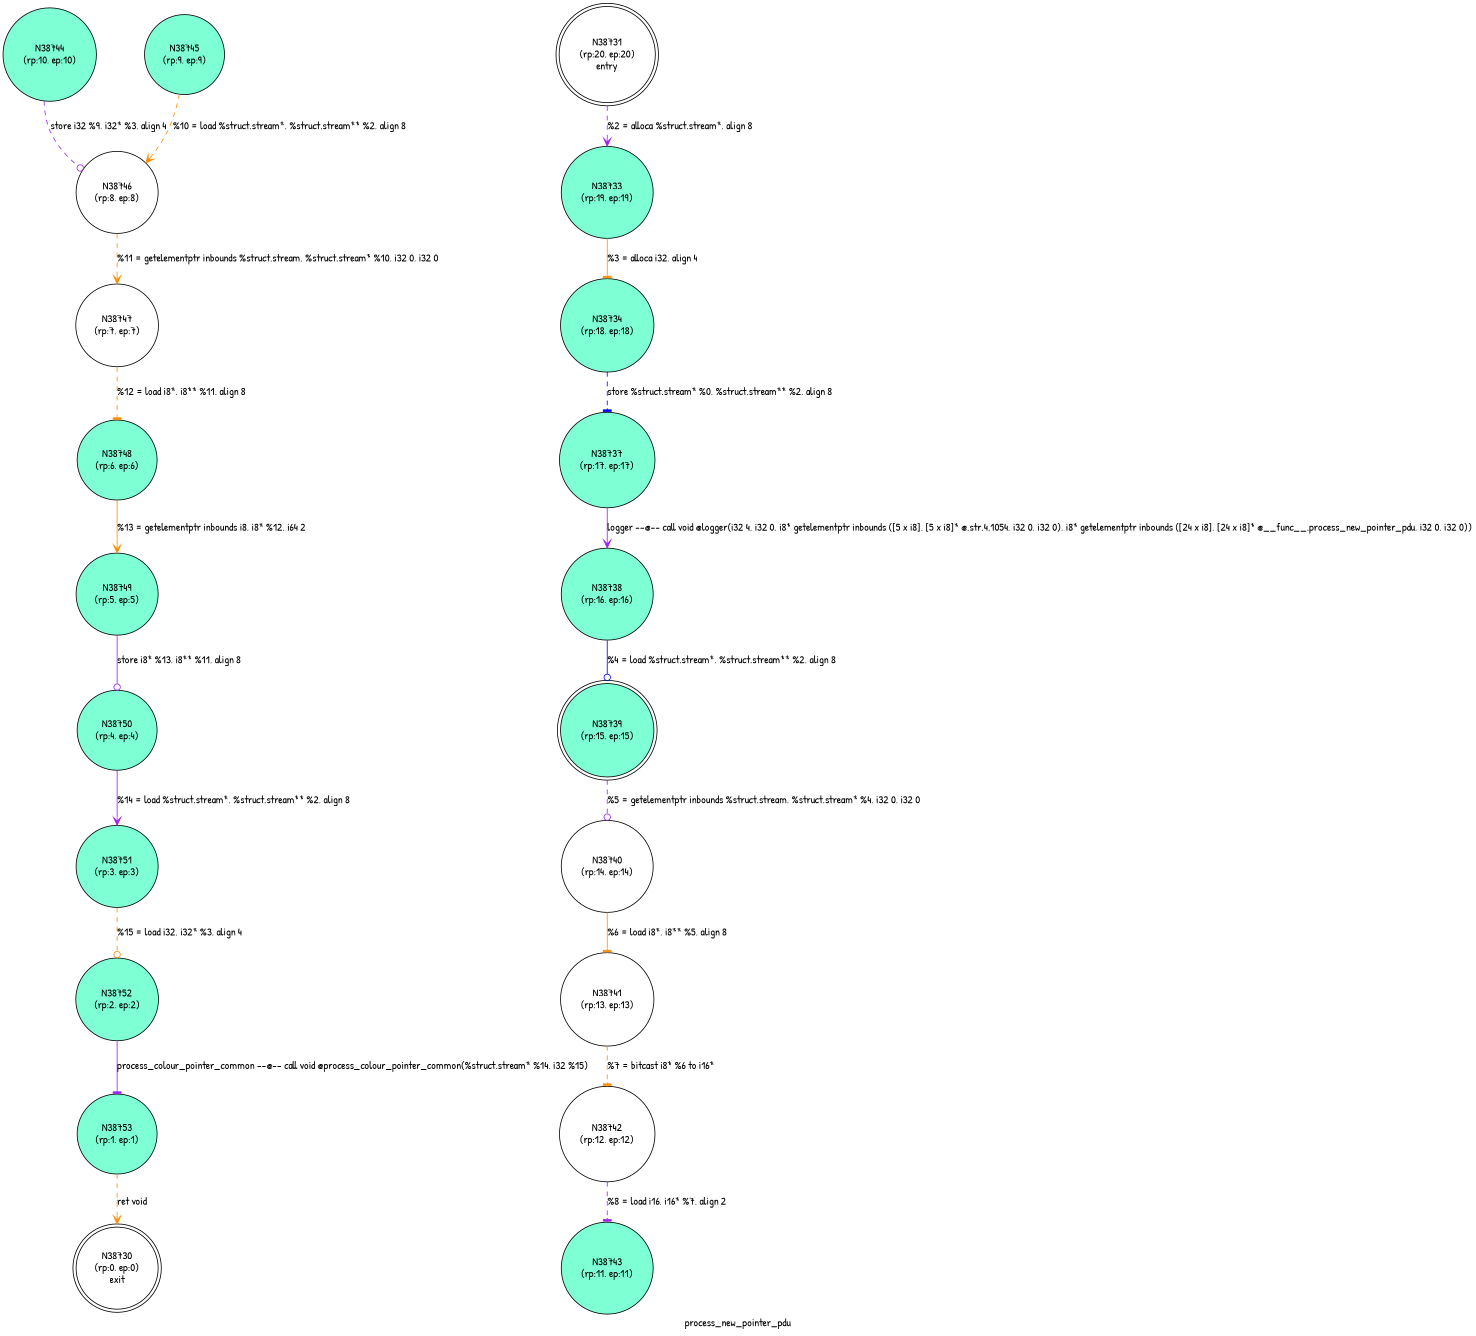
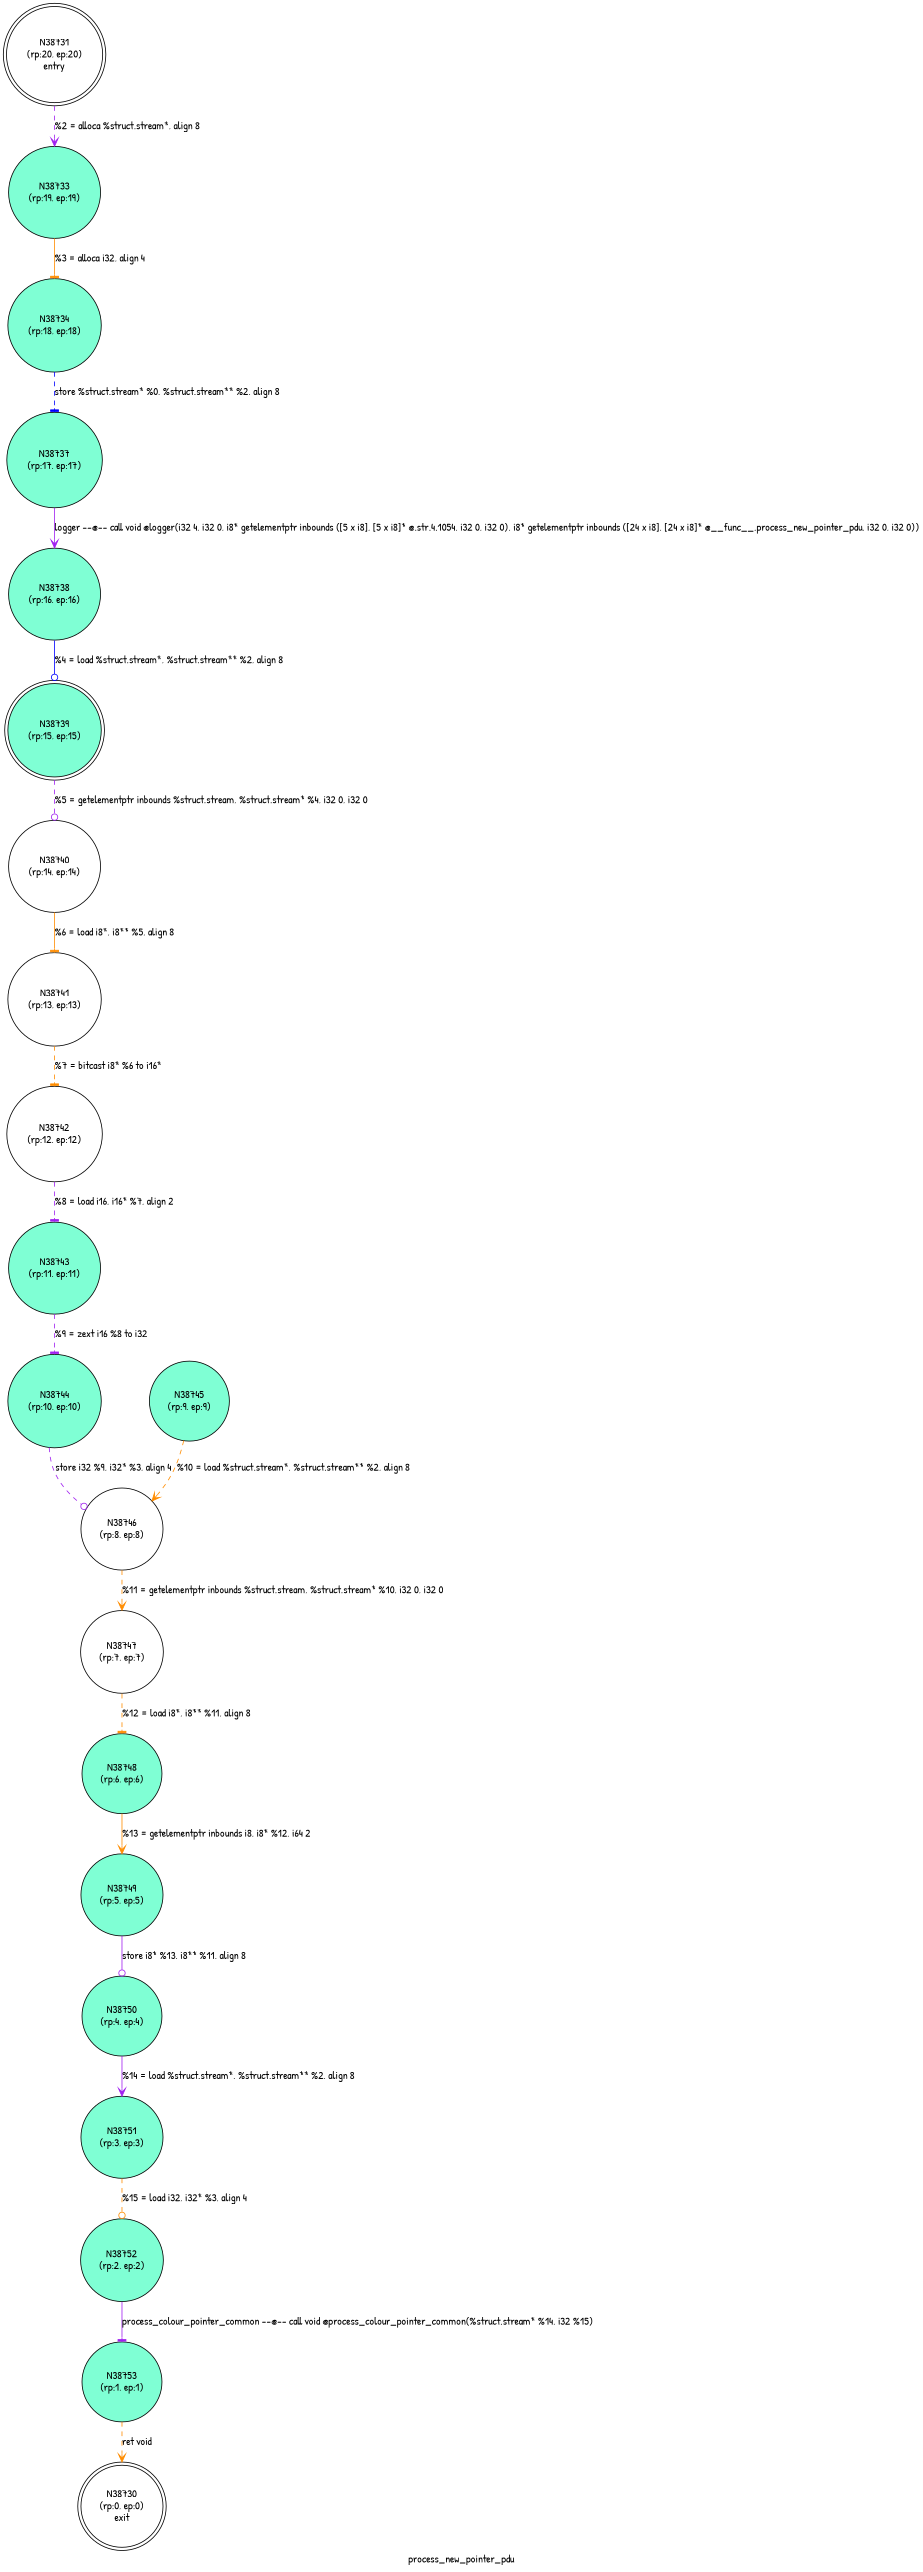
none -> (55, 1332)
